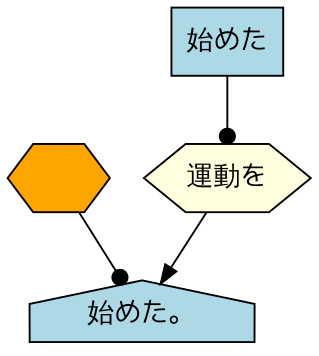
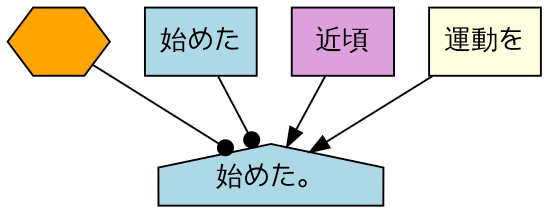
none -> (343, 42)
(227, 102) -> (233, 105)
(227, 178) -> (485, 42)
